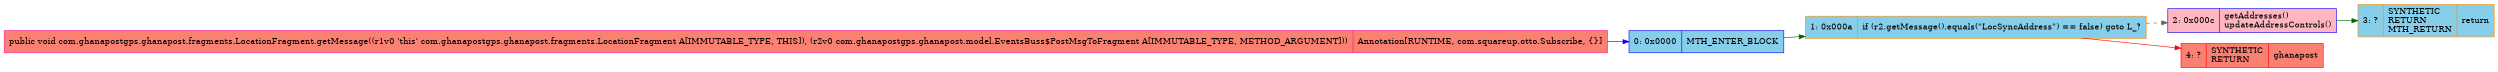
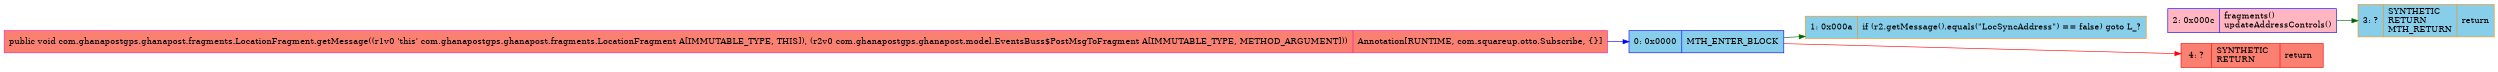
(2257, 16) -> (2250, 16)
(2154, 23) -> none
(2128, 43) -> (1979, 49)
(2296, 55) -> (2299, 55)
